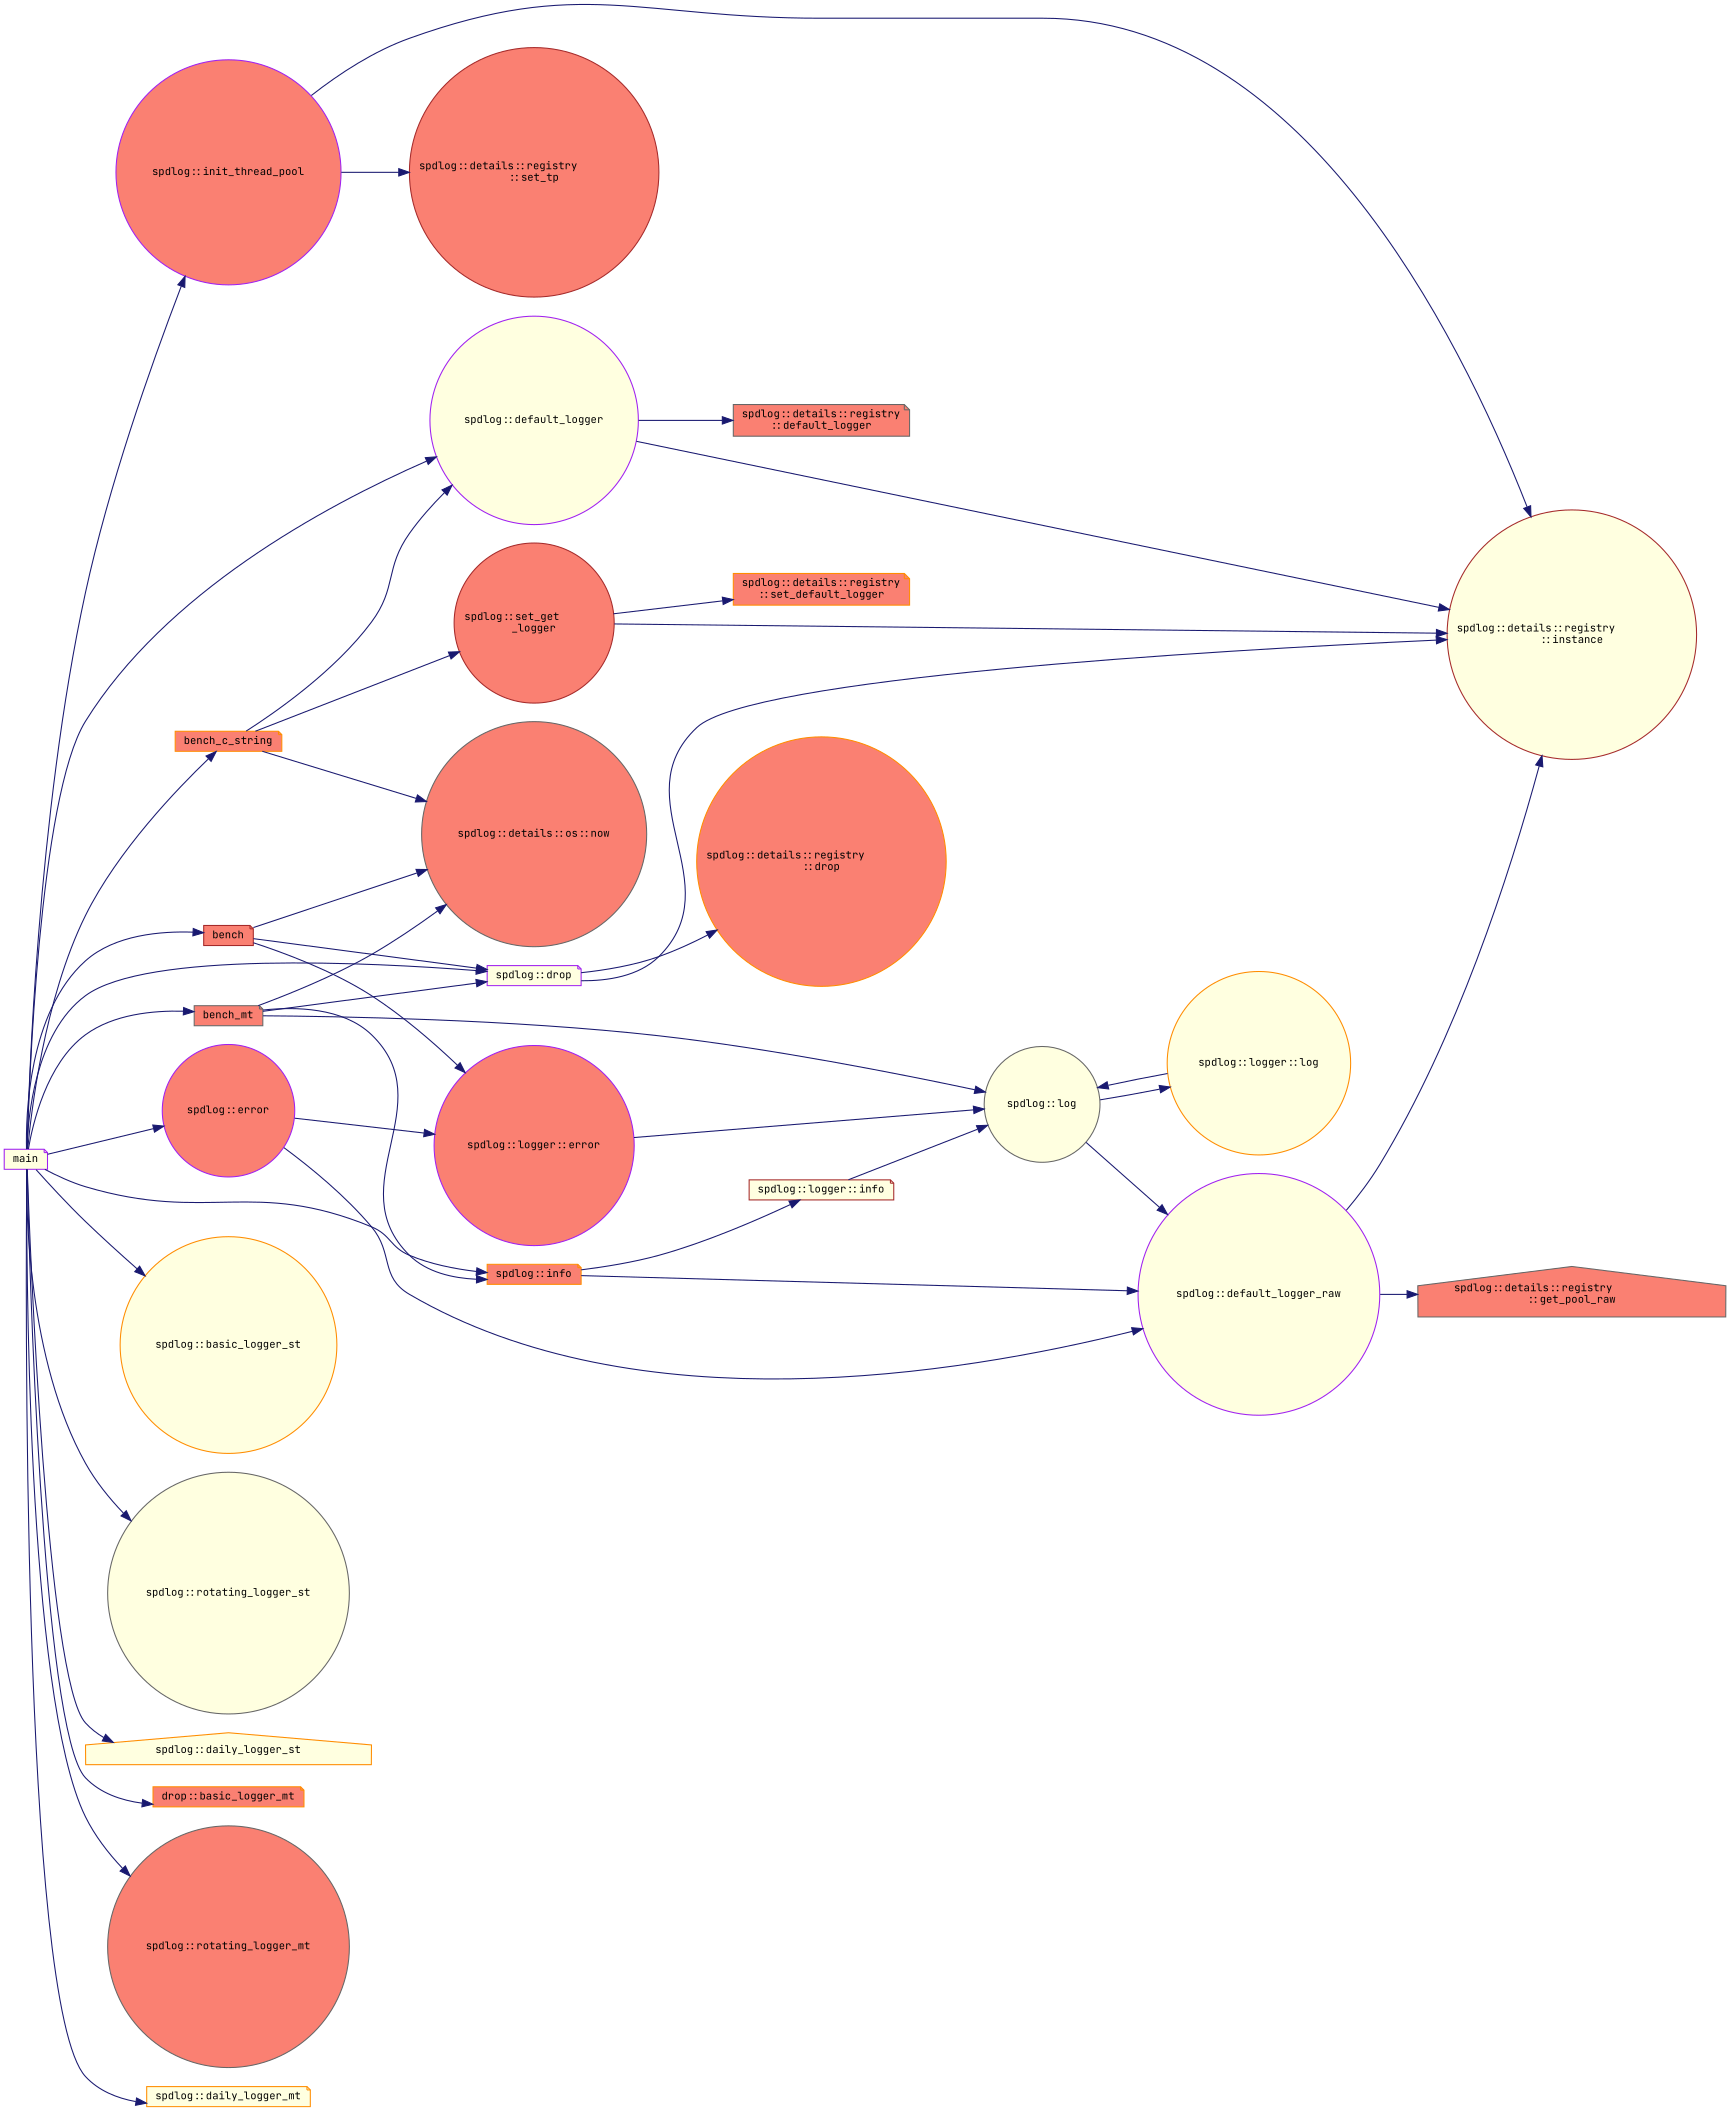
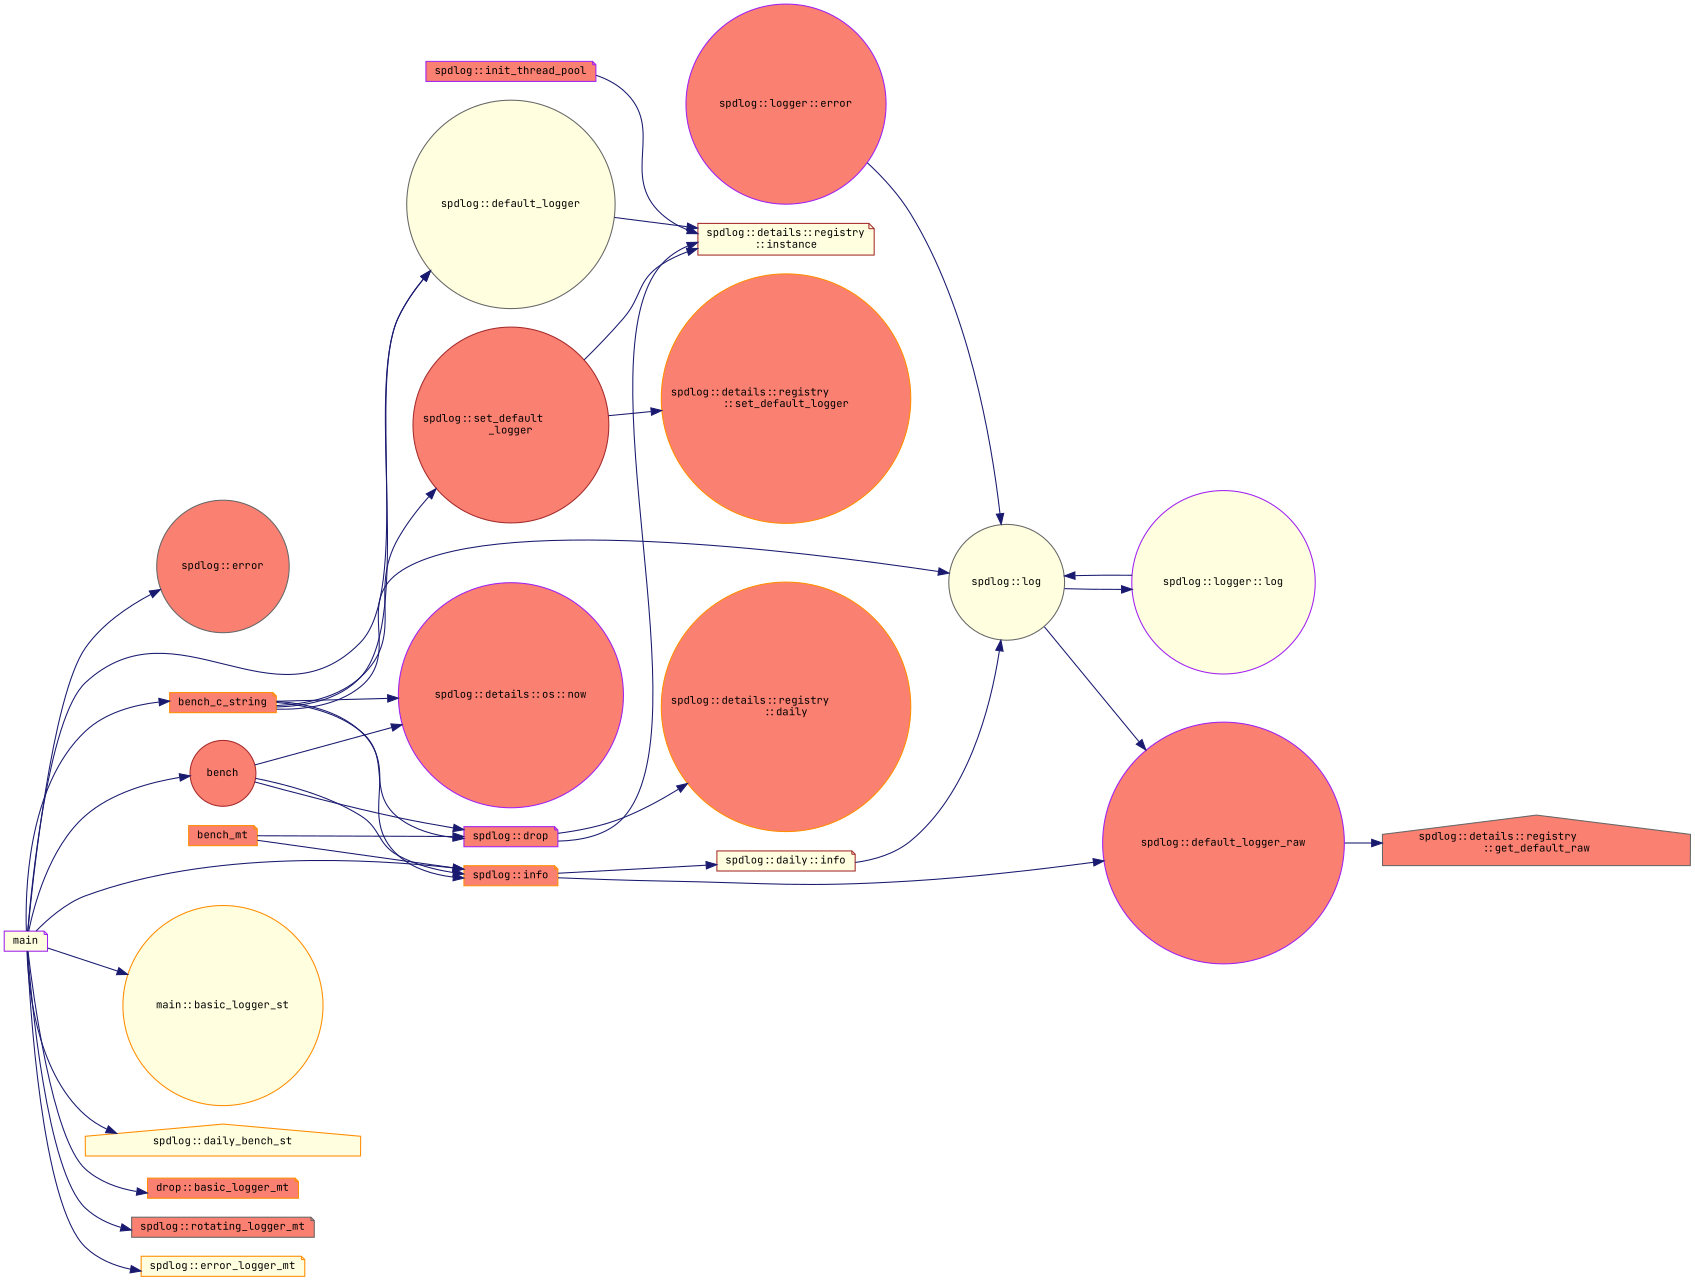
(228, 172) -> (511, 71)
(534, 172) -> none
(534, 420) -> (511, 204)
(821, 420) -> none
(821, 589) -> (786, 399)
(534, 623) -> (511, 425)
(1572, 635) -> (786, 239)
(64, 710) -> none
none -> (379, 807)
(534, 834) -> (511, 695)
(821, 862) -> (786, 707)
(228, 936) -> (223, 773)
(194, 968) -> (385, 801)
(534, 976) -> (511, 837)
(324, 979) -> none
(363, 991) -> (361, 816)
(1462, 997) -> none
(228, 1016) -> (223, 836)
(621, 1032) -> (559, 541)
(75, 1044) -> none
(1259, 1063) -> (1223, 582)
(228, 1111) -> (223, 566)
(359, 1126) -> none
(821, 1190) -> (786, 861)
(1259, 1294) -> (1223, 843)
(1572, 1294) -> (1536, 843)
(228, 1345) -> (223, 1006)
(667, 1372) -> none
(228, 1593) -> none
(228, 1750) -> (223, 1142)
(228, 1947) -> (223, 1227)
(228, 2097) -> (223, 1266)
